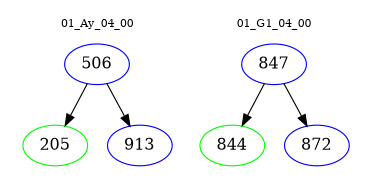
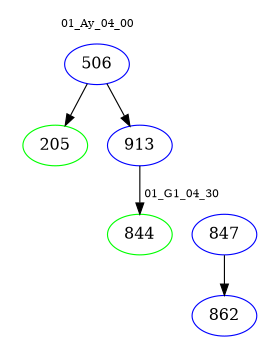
(275, 24) -> (182, 195)
(256, 100) -> (140, 191)
(317, 145) -> (224, 316)
